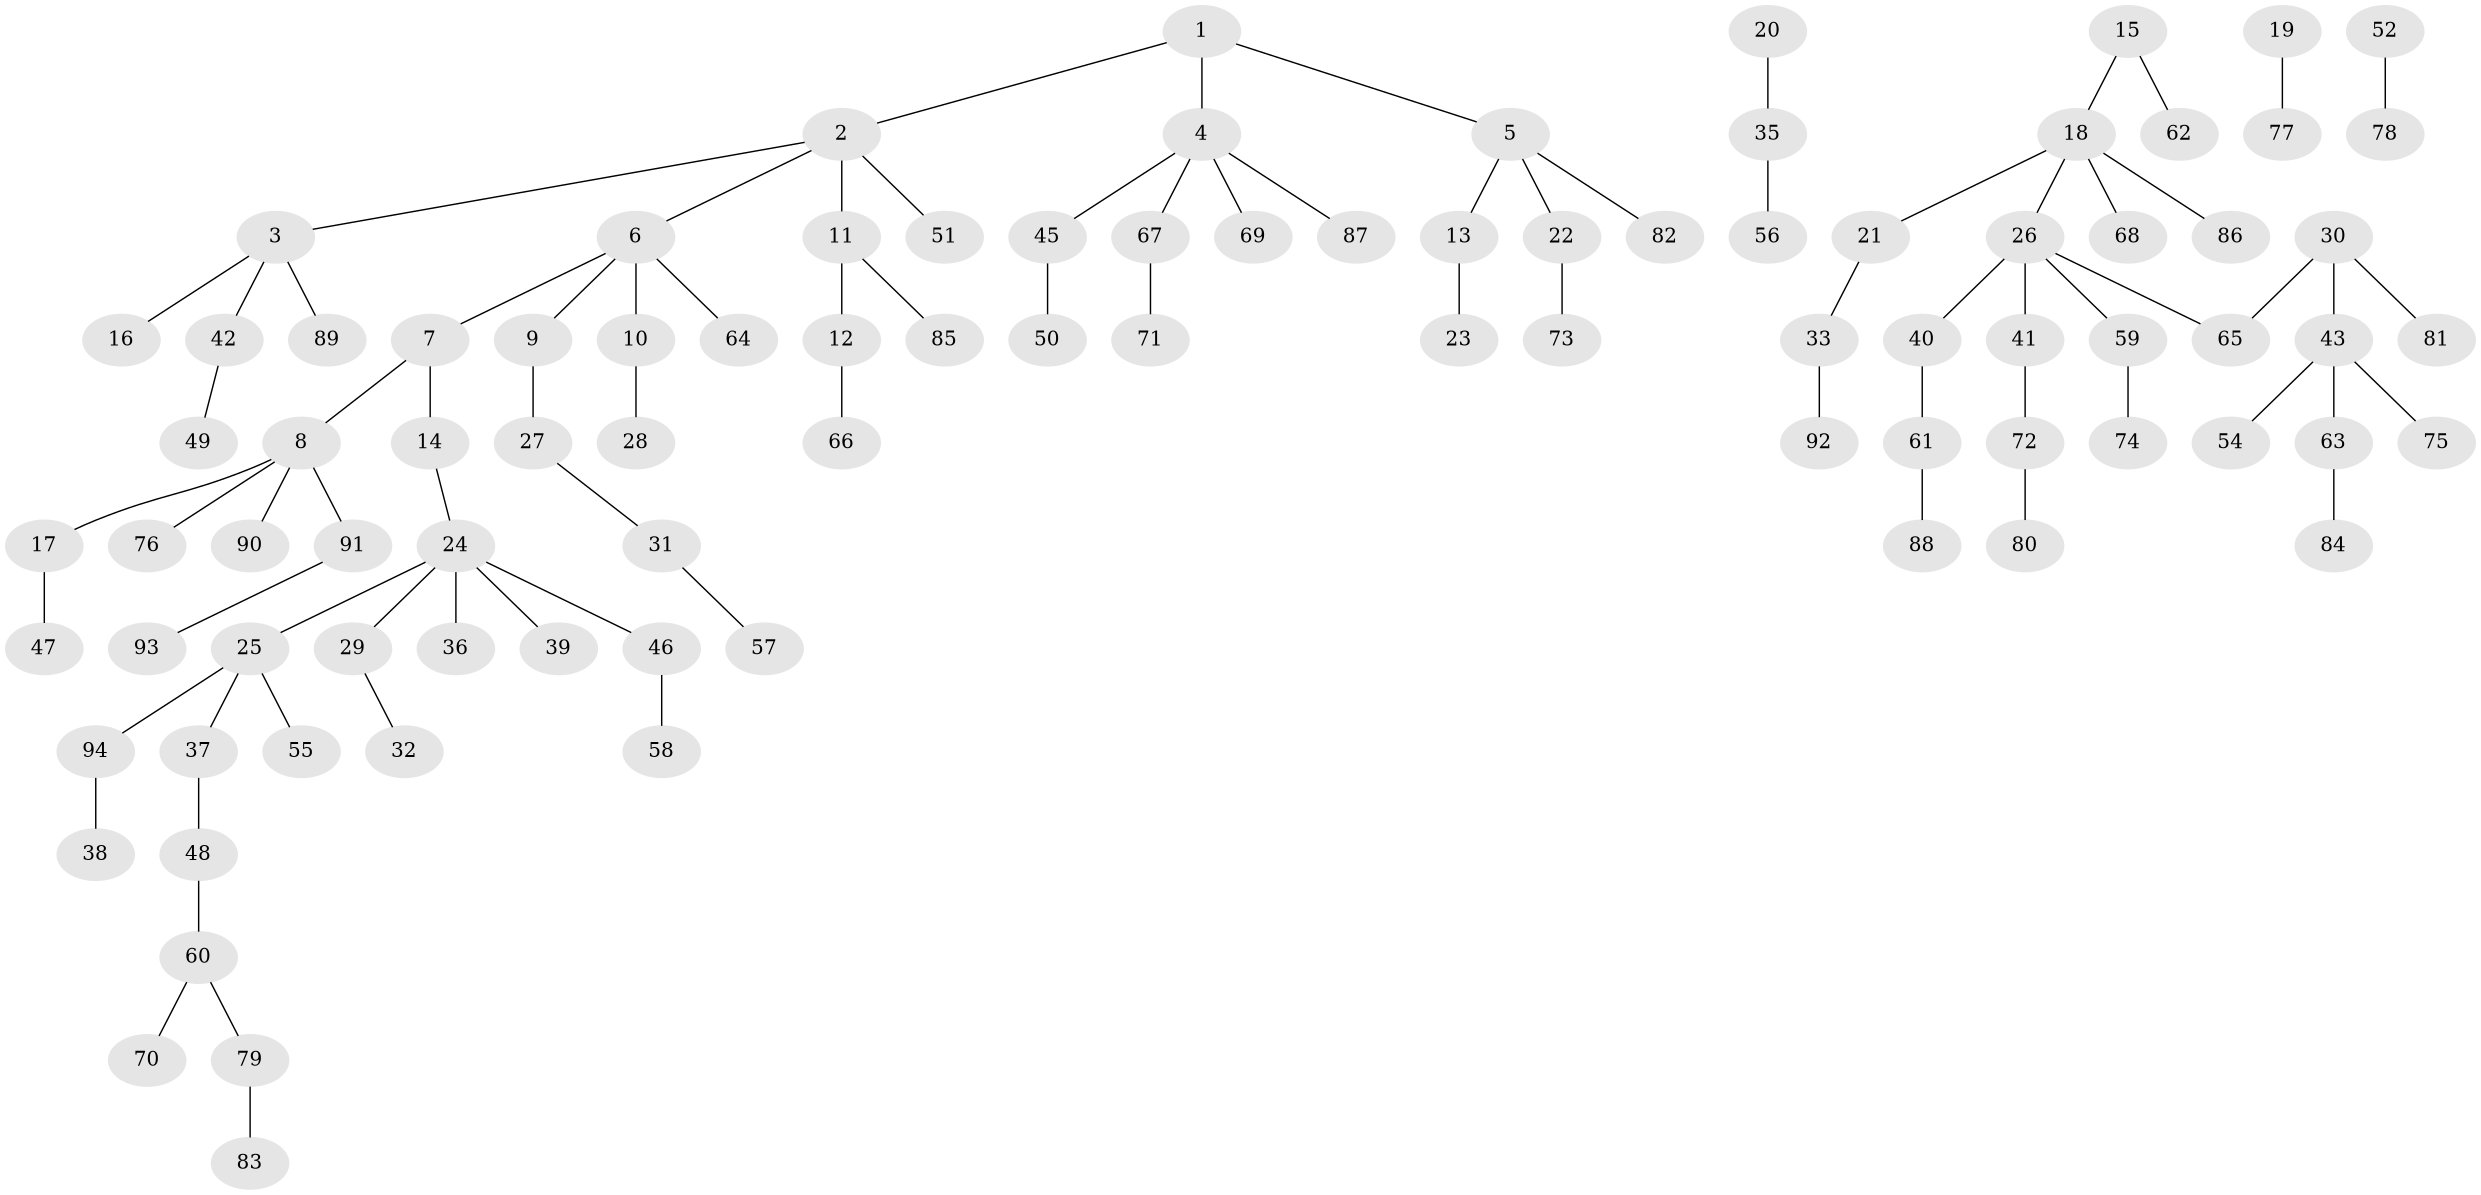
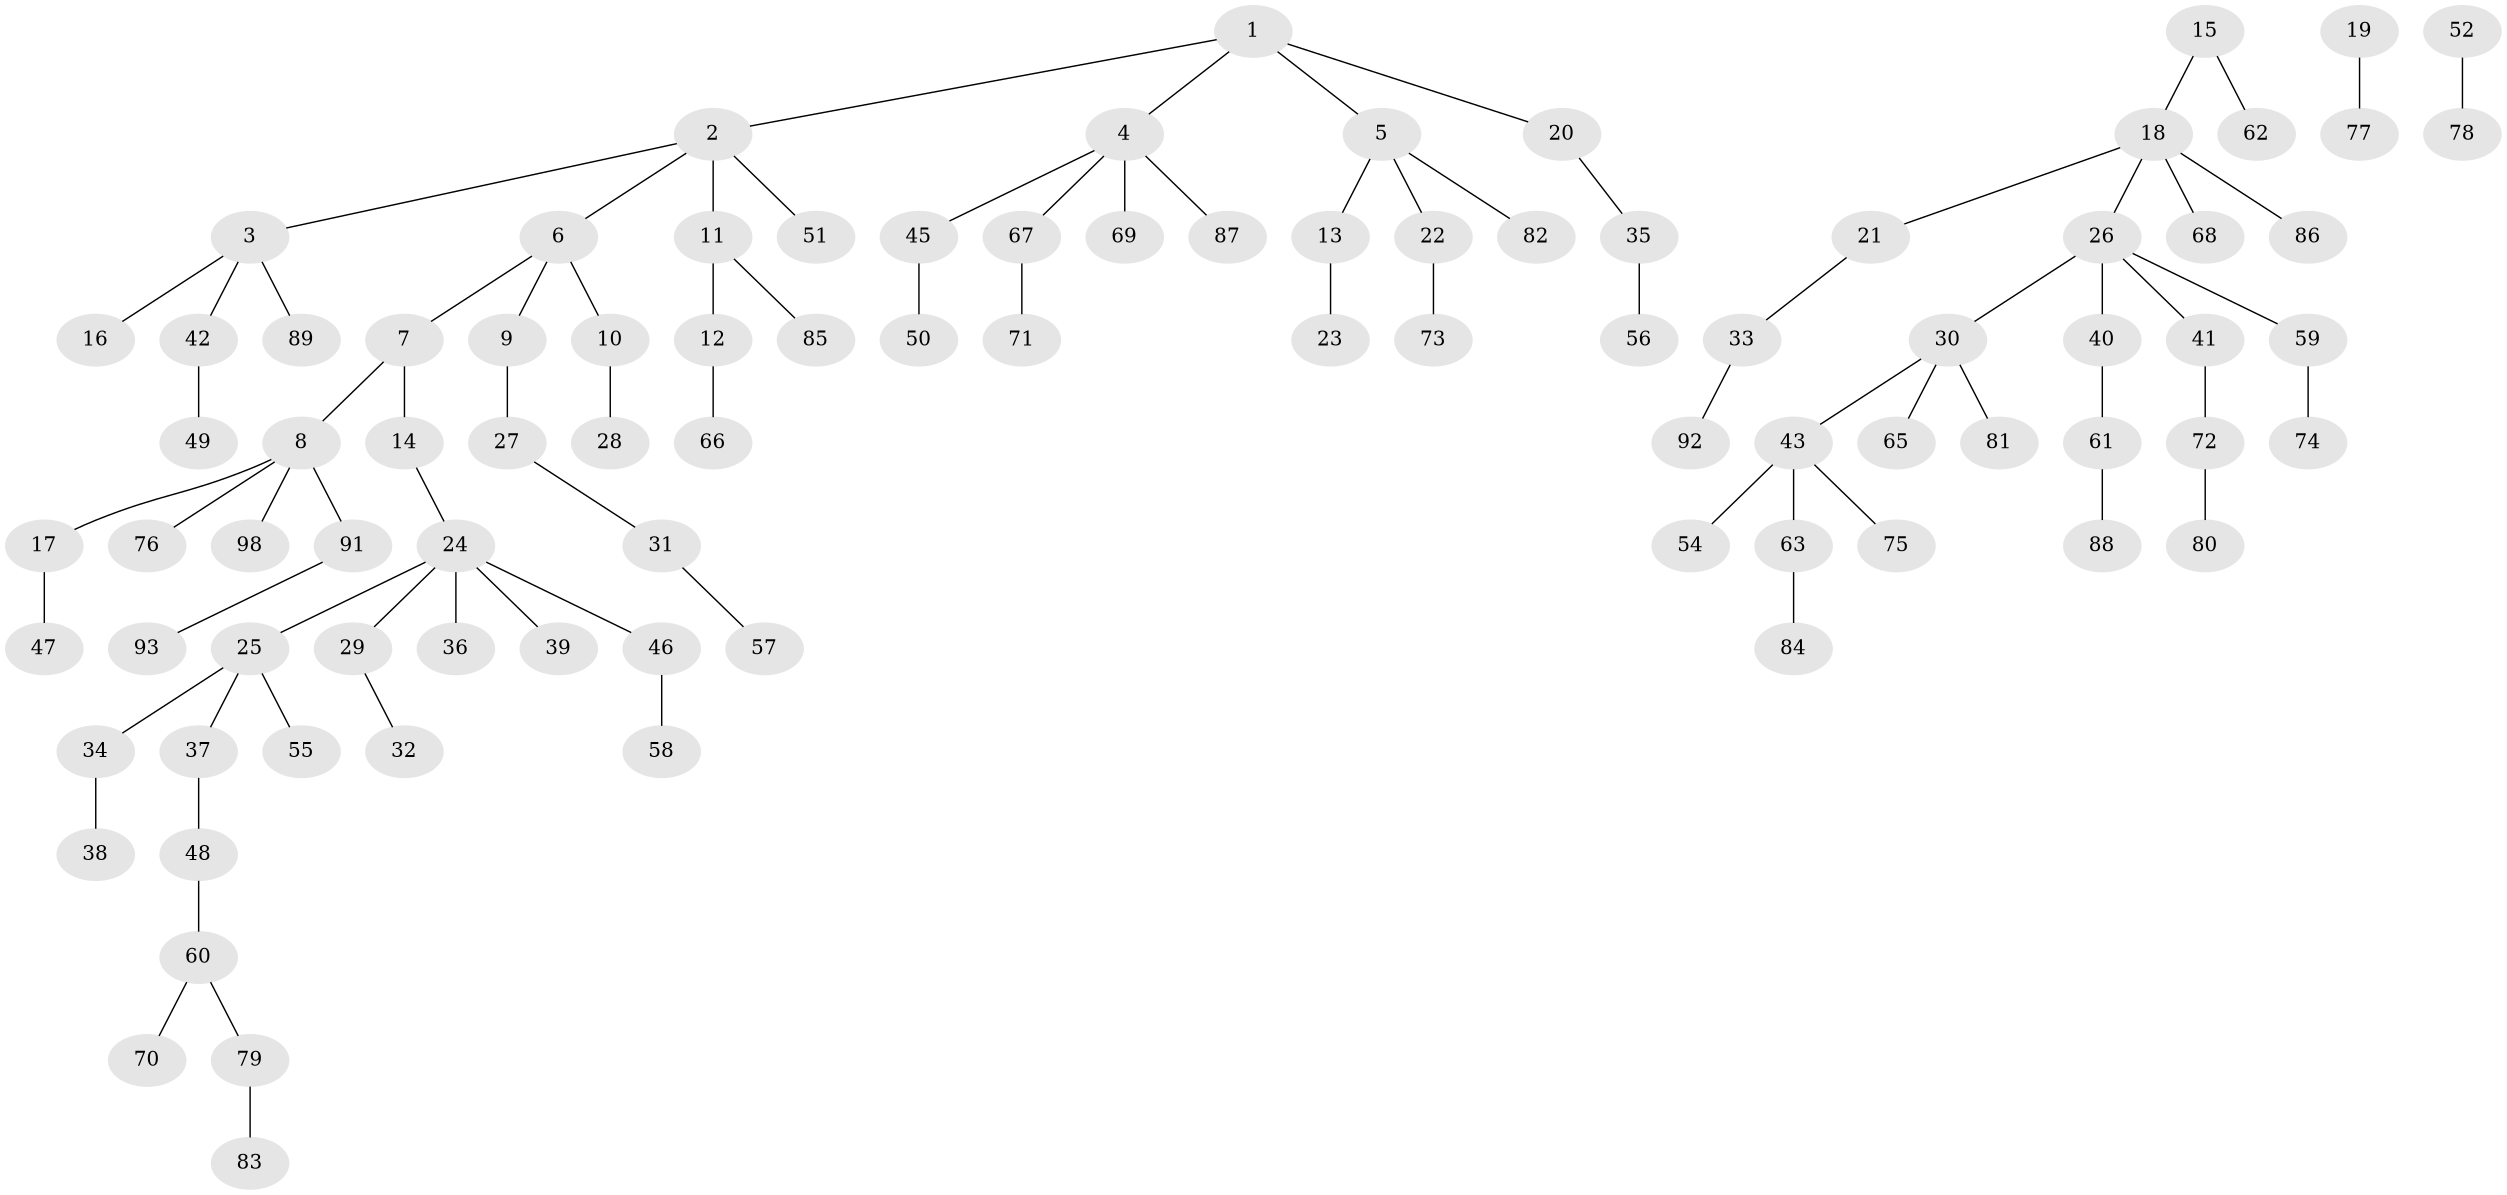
none -> (1408, 83)
(2128, 289) -> (2025, 289)
(739, 340) -> none
(250, 546) -> (250, 546)
(96, 752) -> (96, 752)
